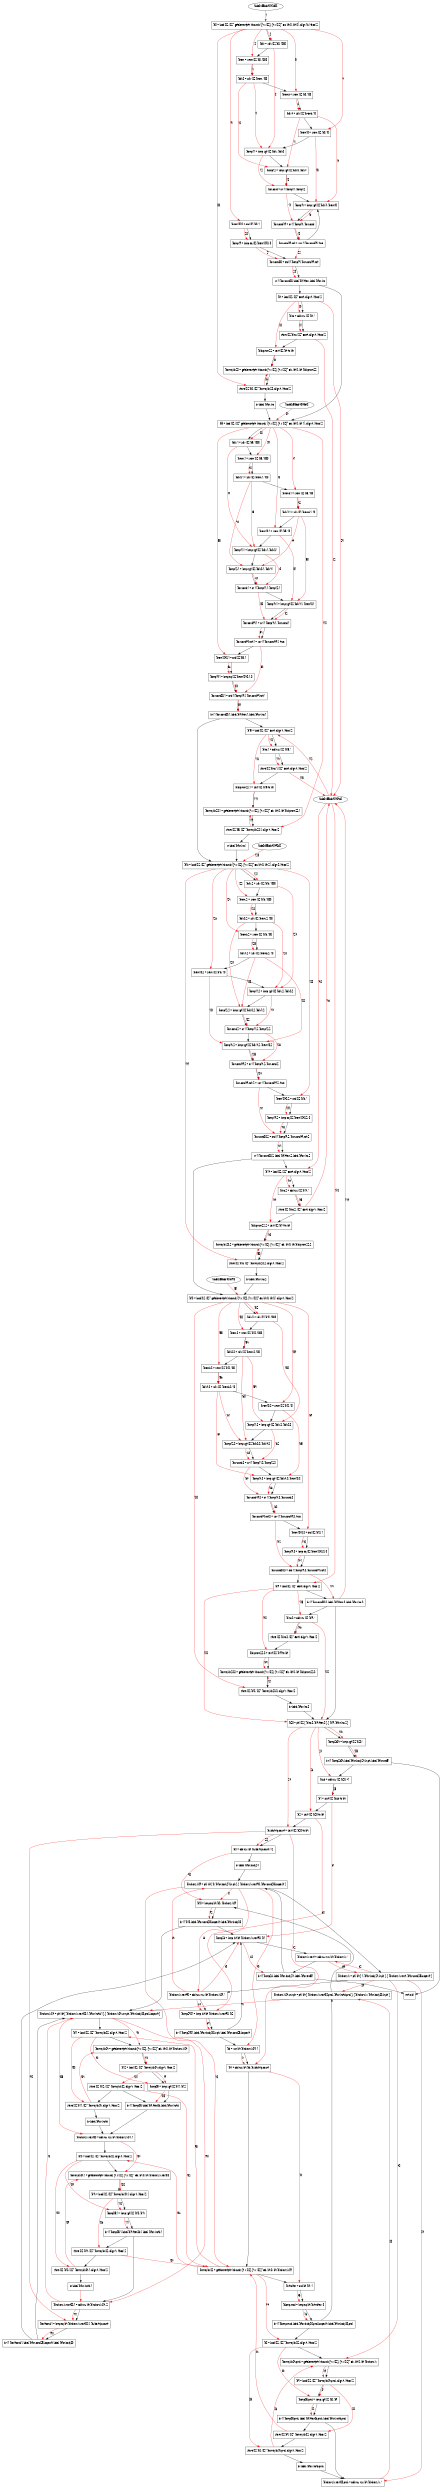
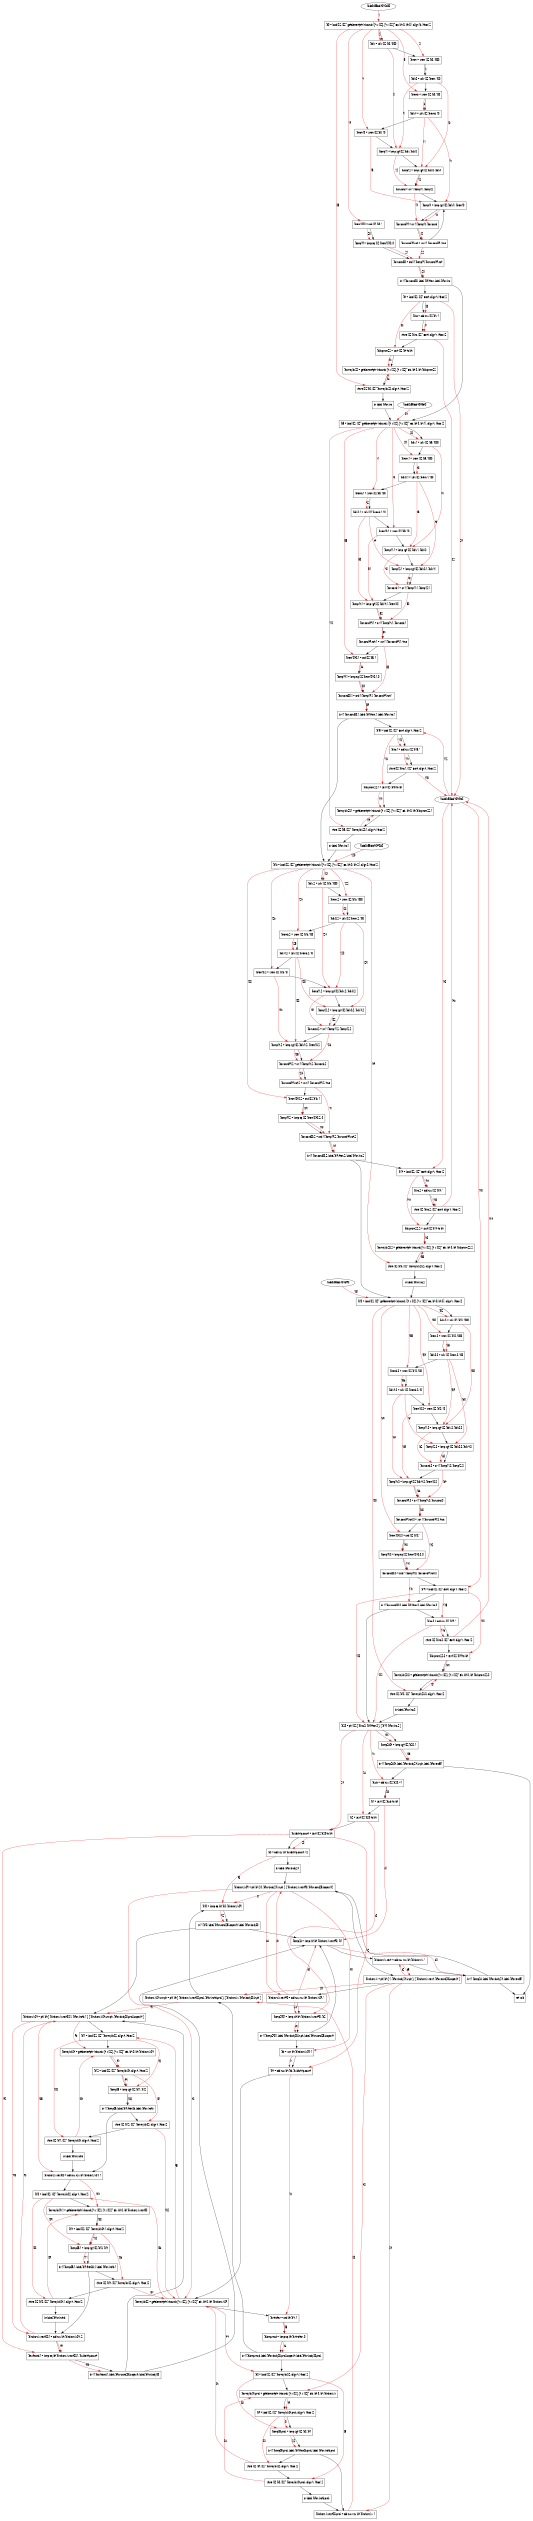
(345, 1201) -> (489, 1221)
(133, 2096) -> (134, 2116)
(81, 2295) -> (56, 2327)
